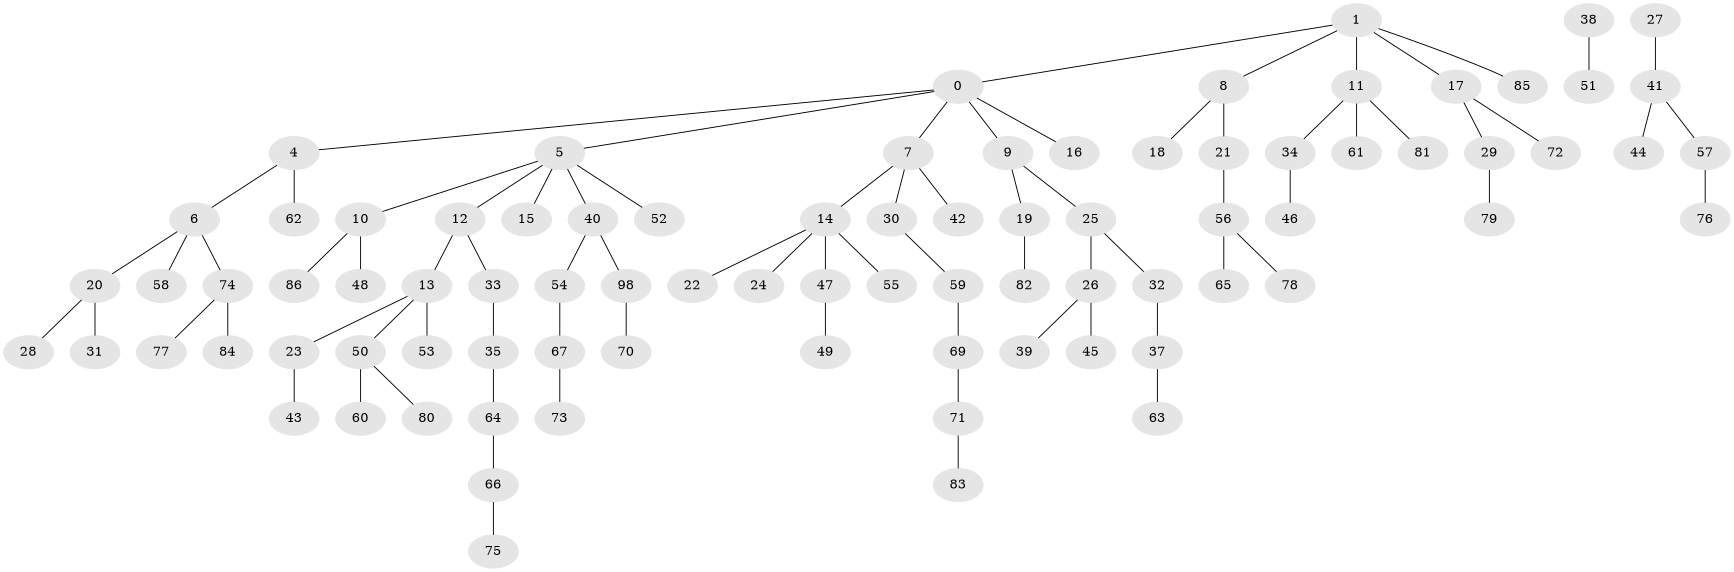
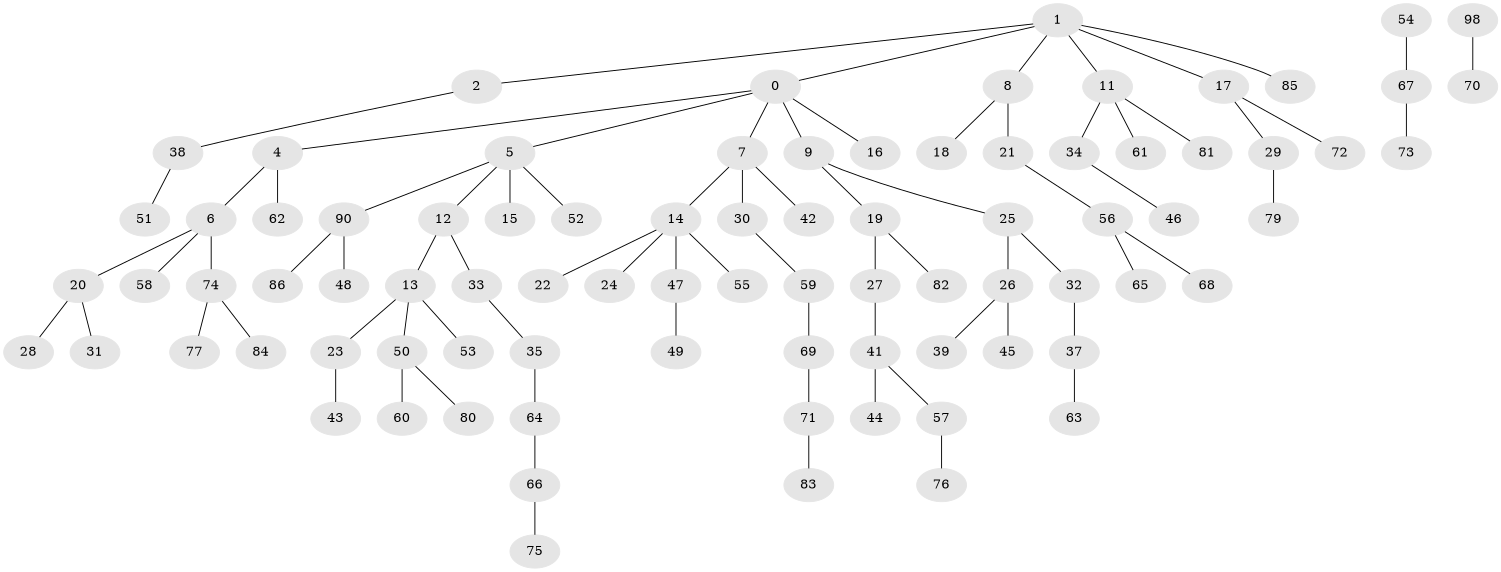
none -> (477, 87)
(361, 219) -> (344, 219)
(593, 219) -> none
none -> (875, 253)
(1290, 286) -> (1207, 286)
